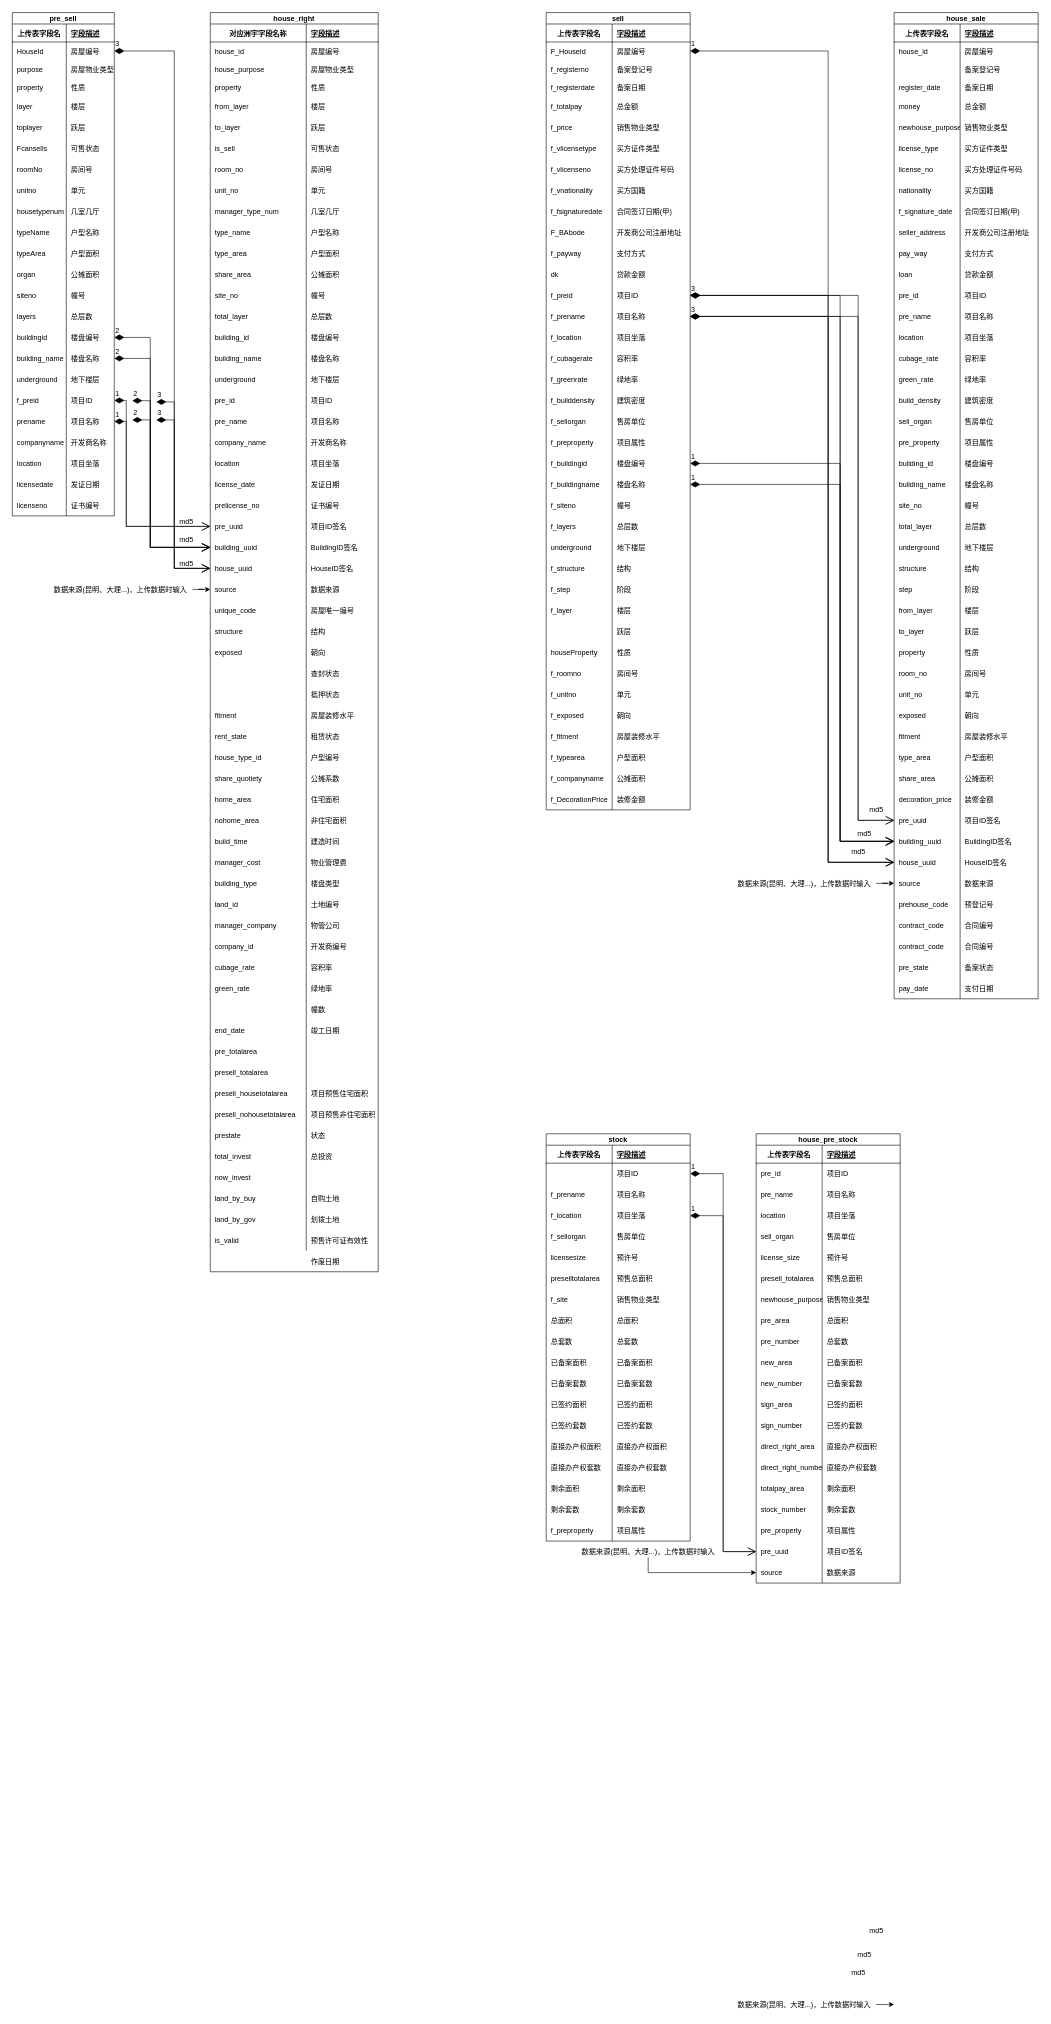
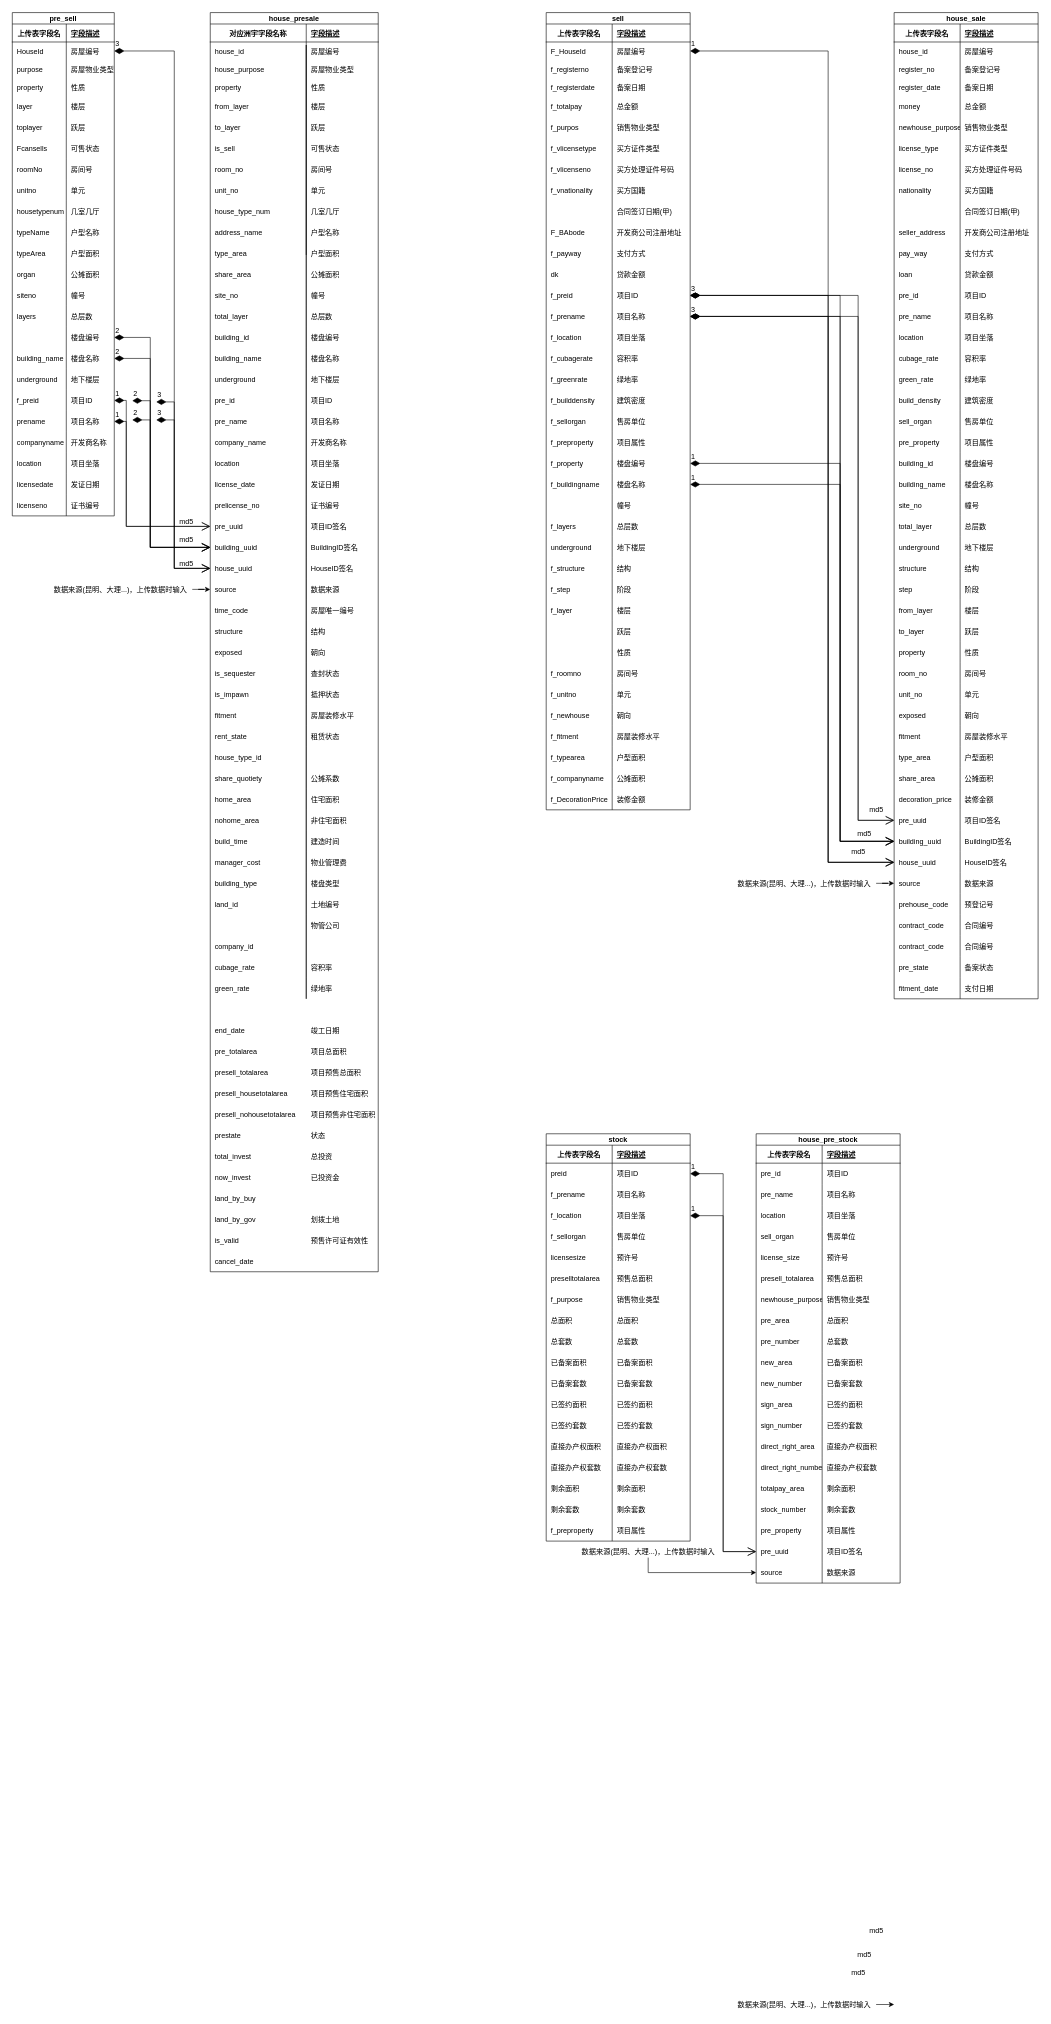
(294, 18) -> (294, 18)
none -> (927, 69)
(564, 128) -> (567, 128)
(579, 211) -> none
(927, 211) -> none
(247, 212) -> (243, 212)
(233, 233) -> (239, 233)
(39, 337) -> none
(571, 464) -> (571, 464)
(579, 505) -> none
(236, 611) -> (232, 611)
(579, 652) -> none
none -> (258, 673)
none -> (258, 694)
(569, 716) -> (571, 716)
(342, 757) -> none
(258, 925) -> none
(342, 946) -> none
(915, 989) -> (922, 989)
(342, 1009) -> none
none -> (342, 1051)
none -> (342, 1072)
none -> (579, 1174)
none -> (342, 1177)
(342, 1198) -> none
none -> (258, 1261)
(342, 1261) -> none
(562, 1300) -> (569, 1300)
